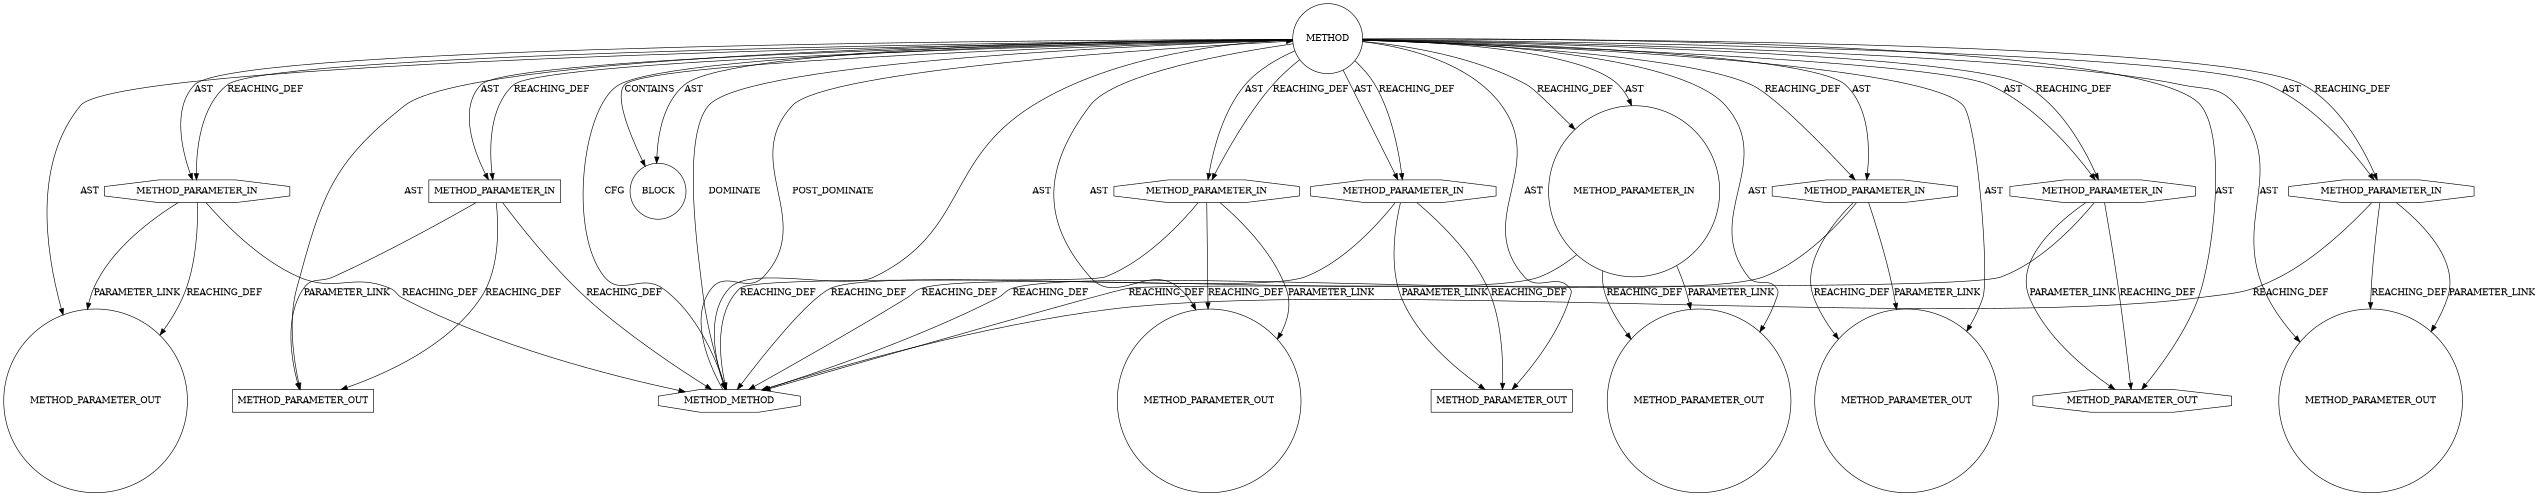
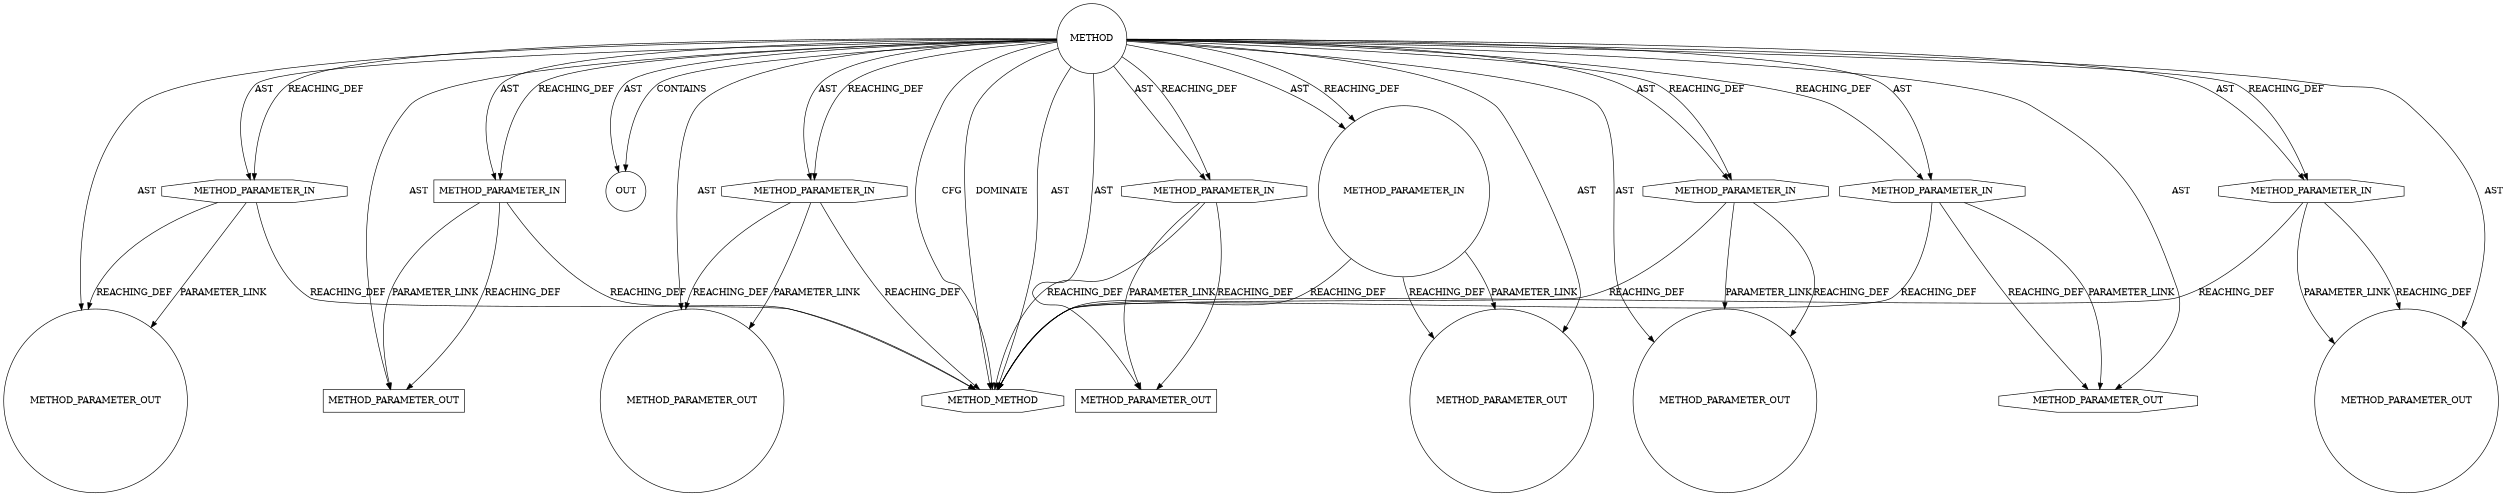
(866, 82) -> none
(658, 191) -> (626, 191)
